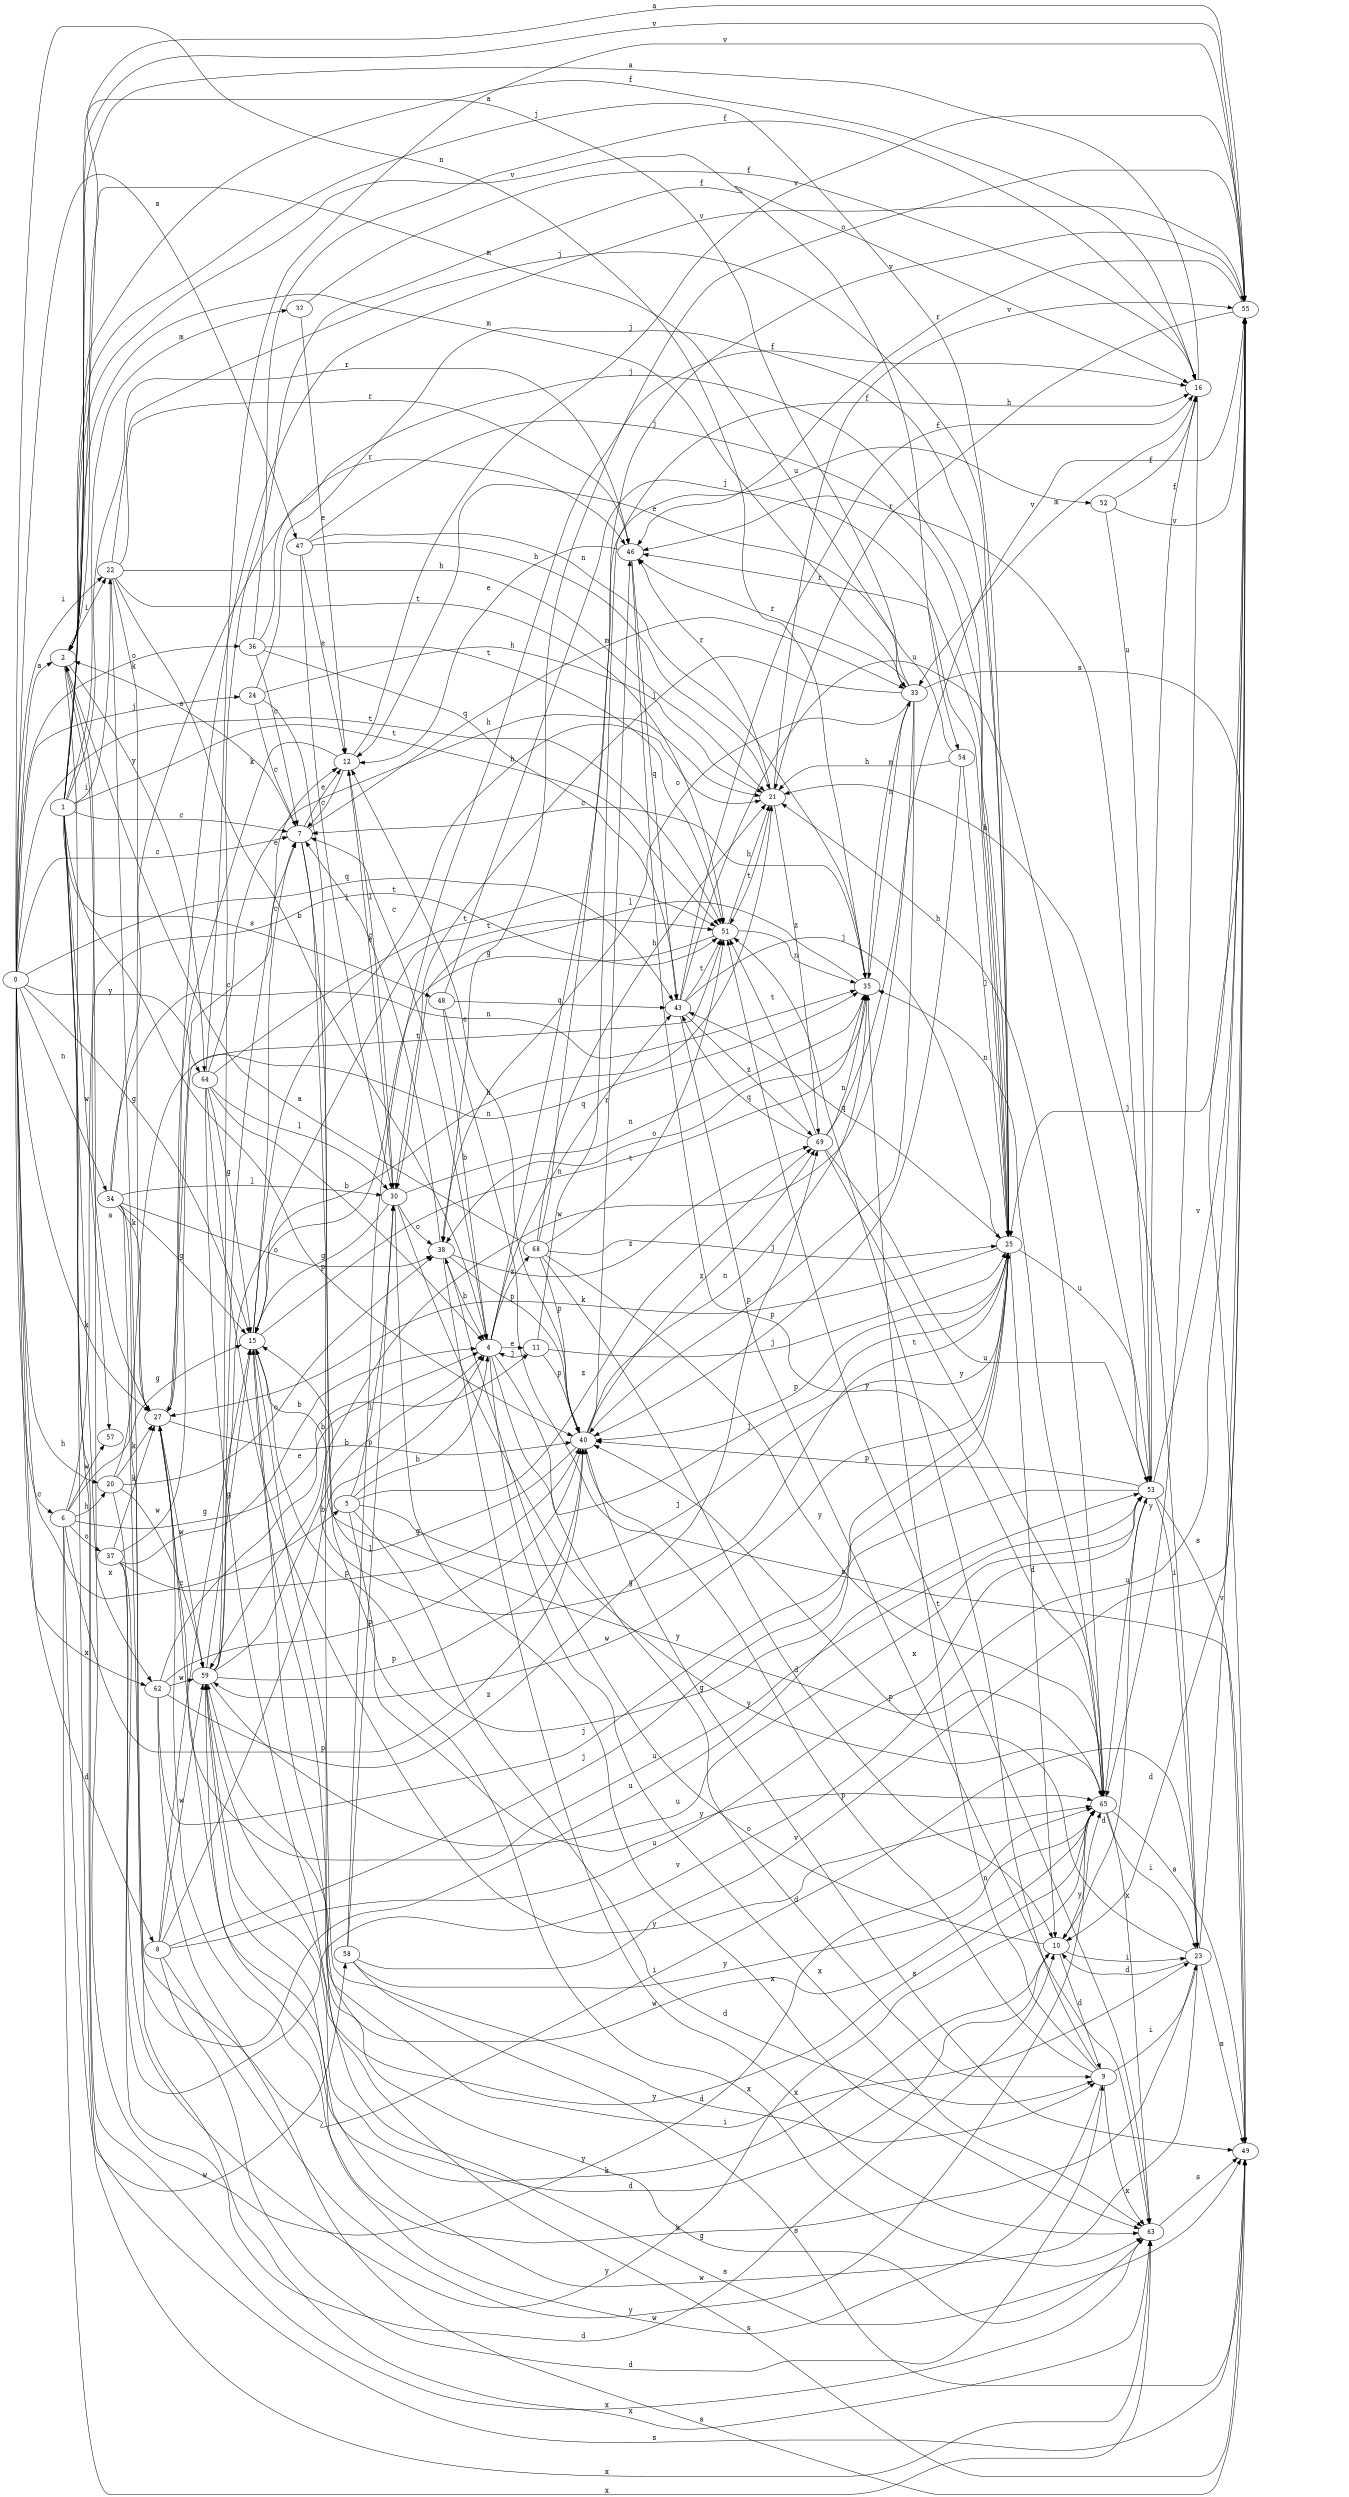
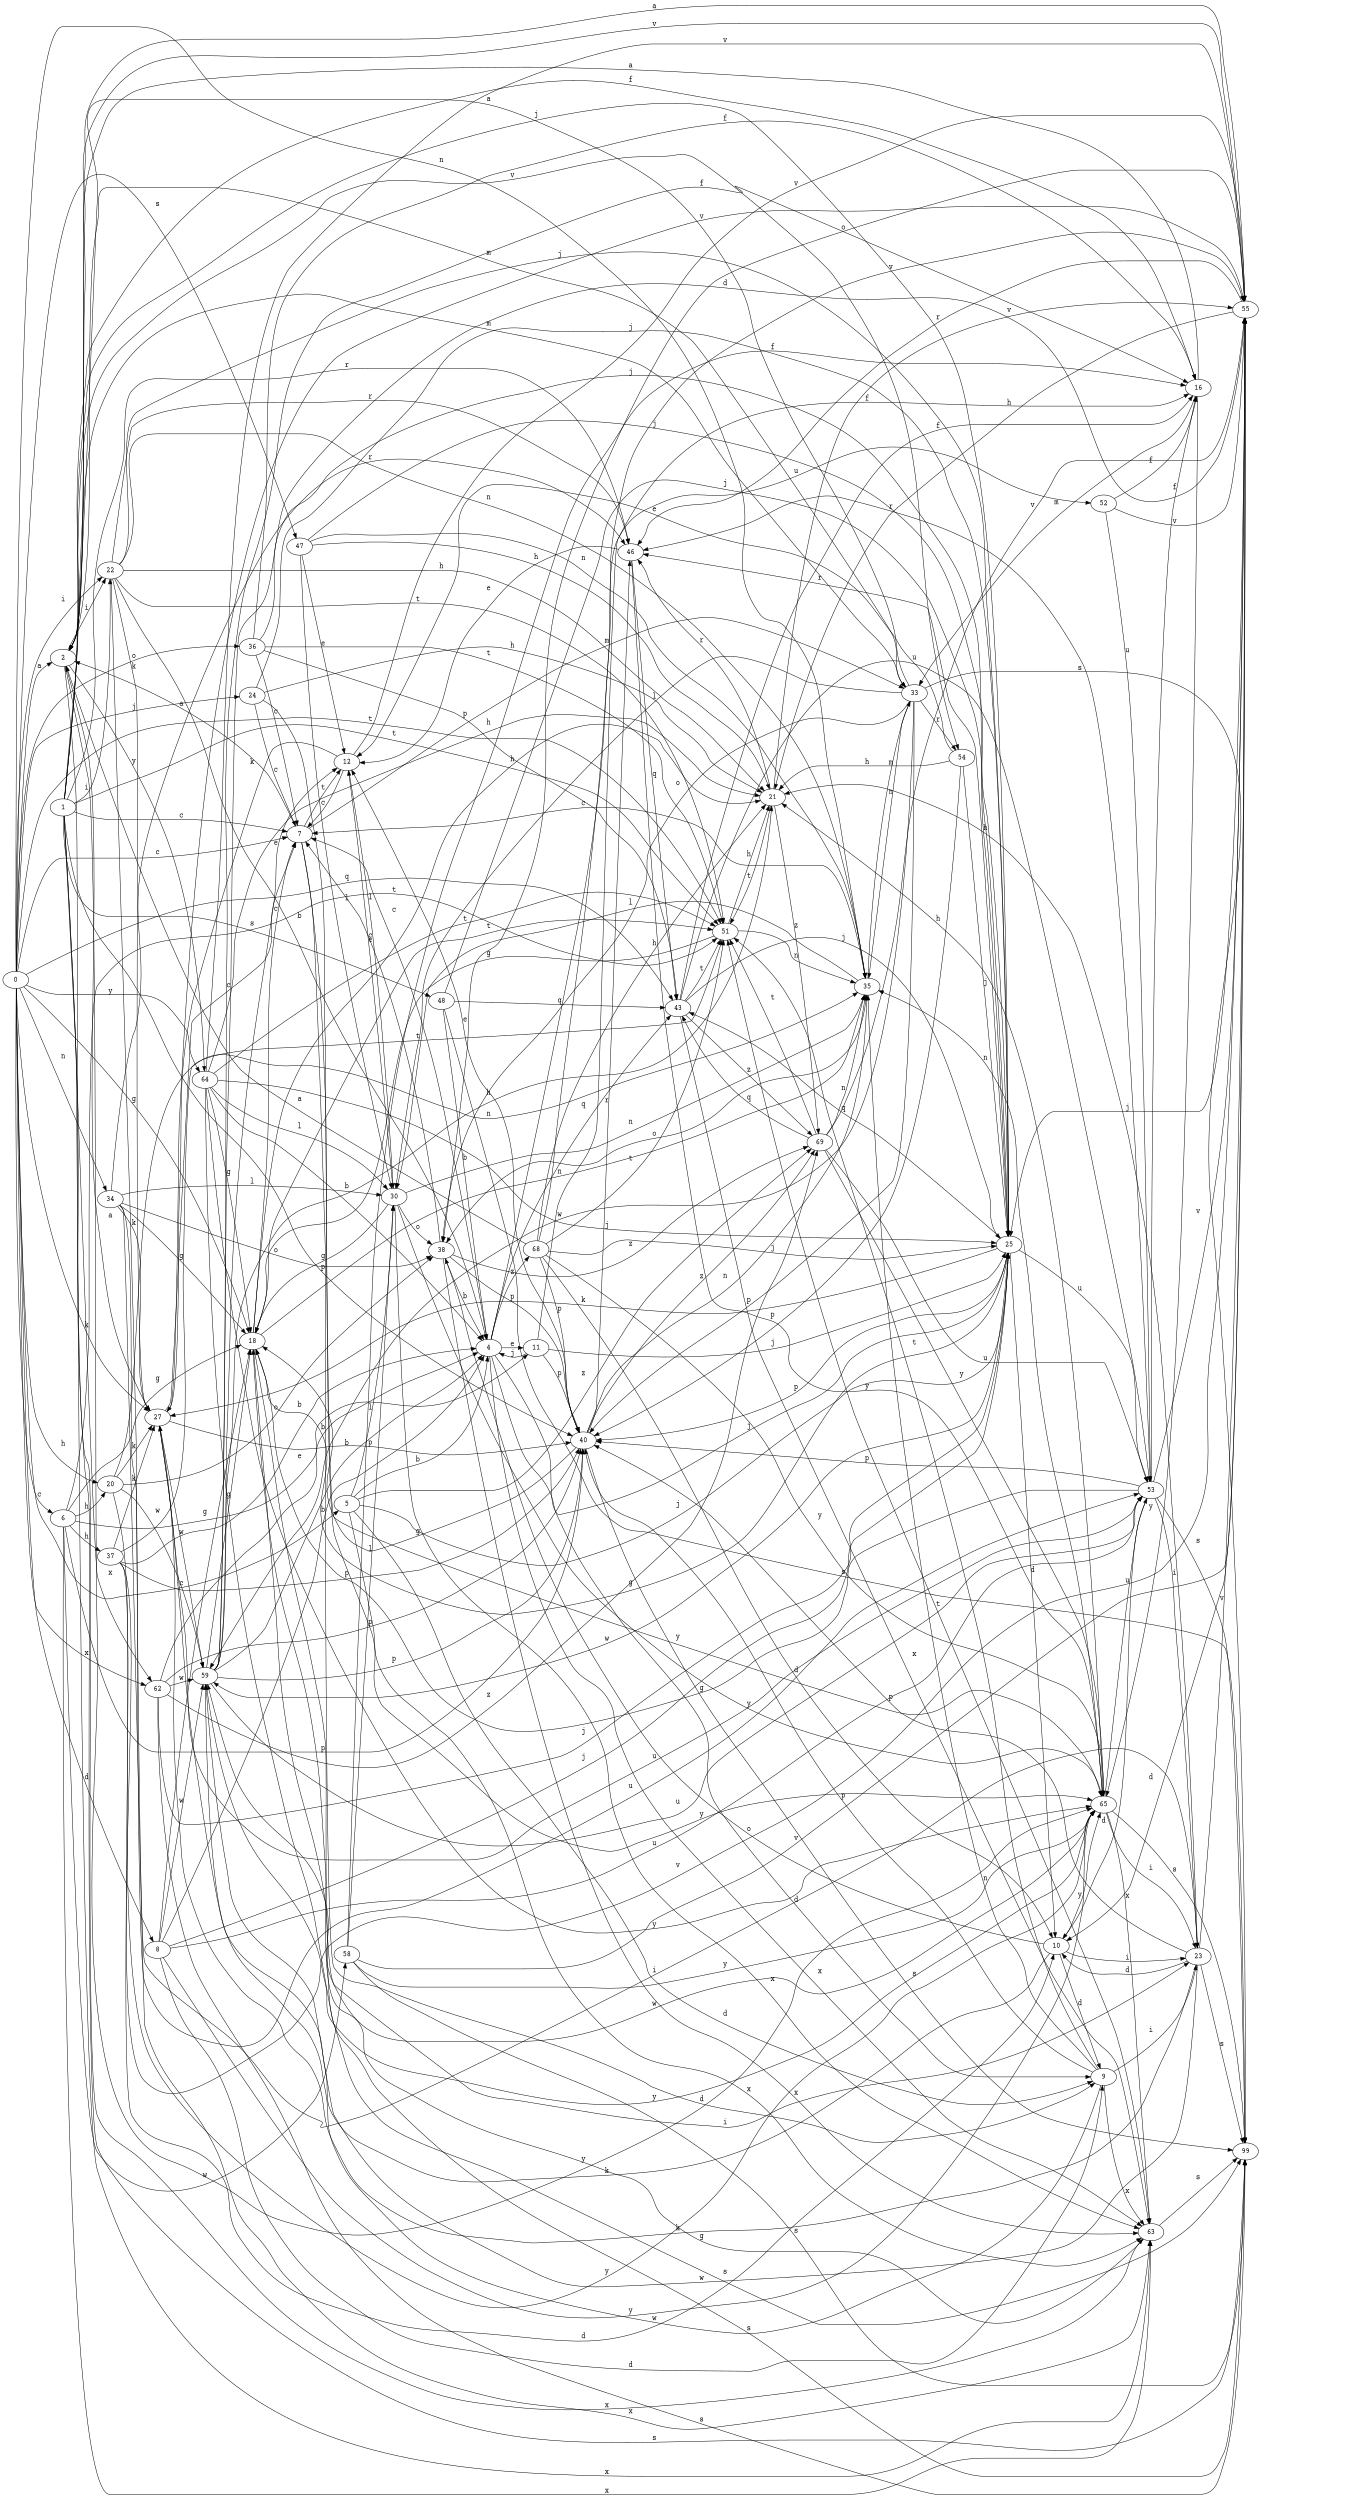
(300, 309) -> none
(786, 622) -> (937, 724)
(465, 714) -> (465, 714)
(323, 788) -> (323, 788)
(398, 1003) -> (554, 531)
none -> (586, 1227)
(252, 1341) -> (252, 1341)
(110, 1438) -> none
(87, 1537) -> (87, 1537)
(1246, 2151) -> (1246, 2151)
(473, 2171) -> (311, 466)
